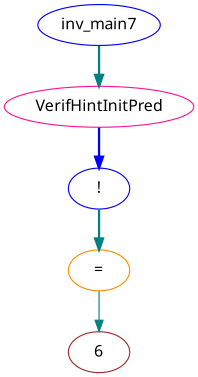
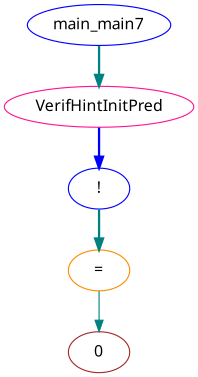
(99, 25) -> (99, 25)
(99, 352) -> (99, 352)
